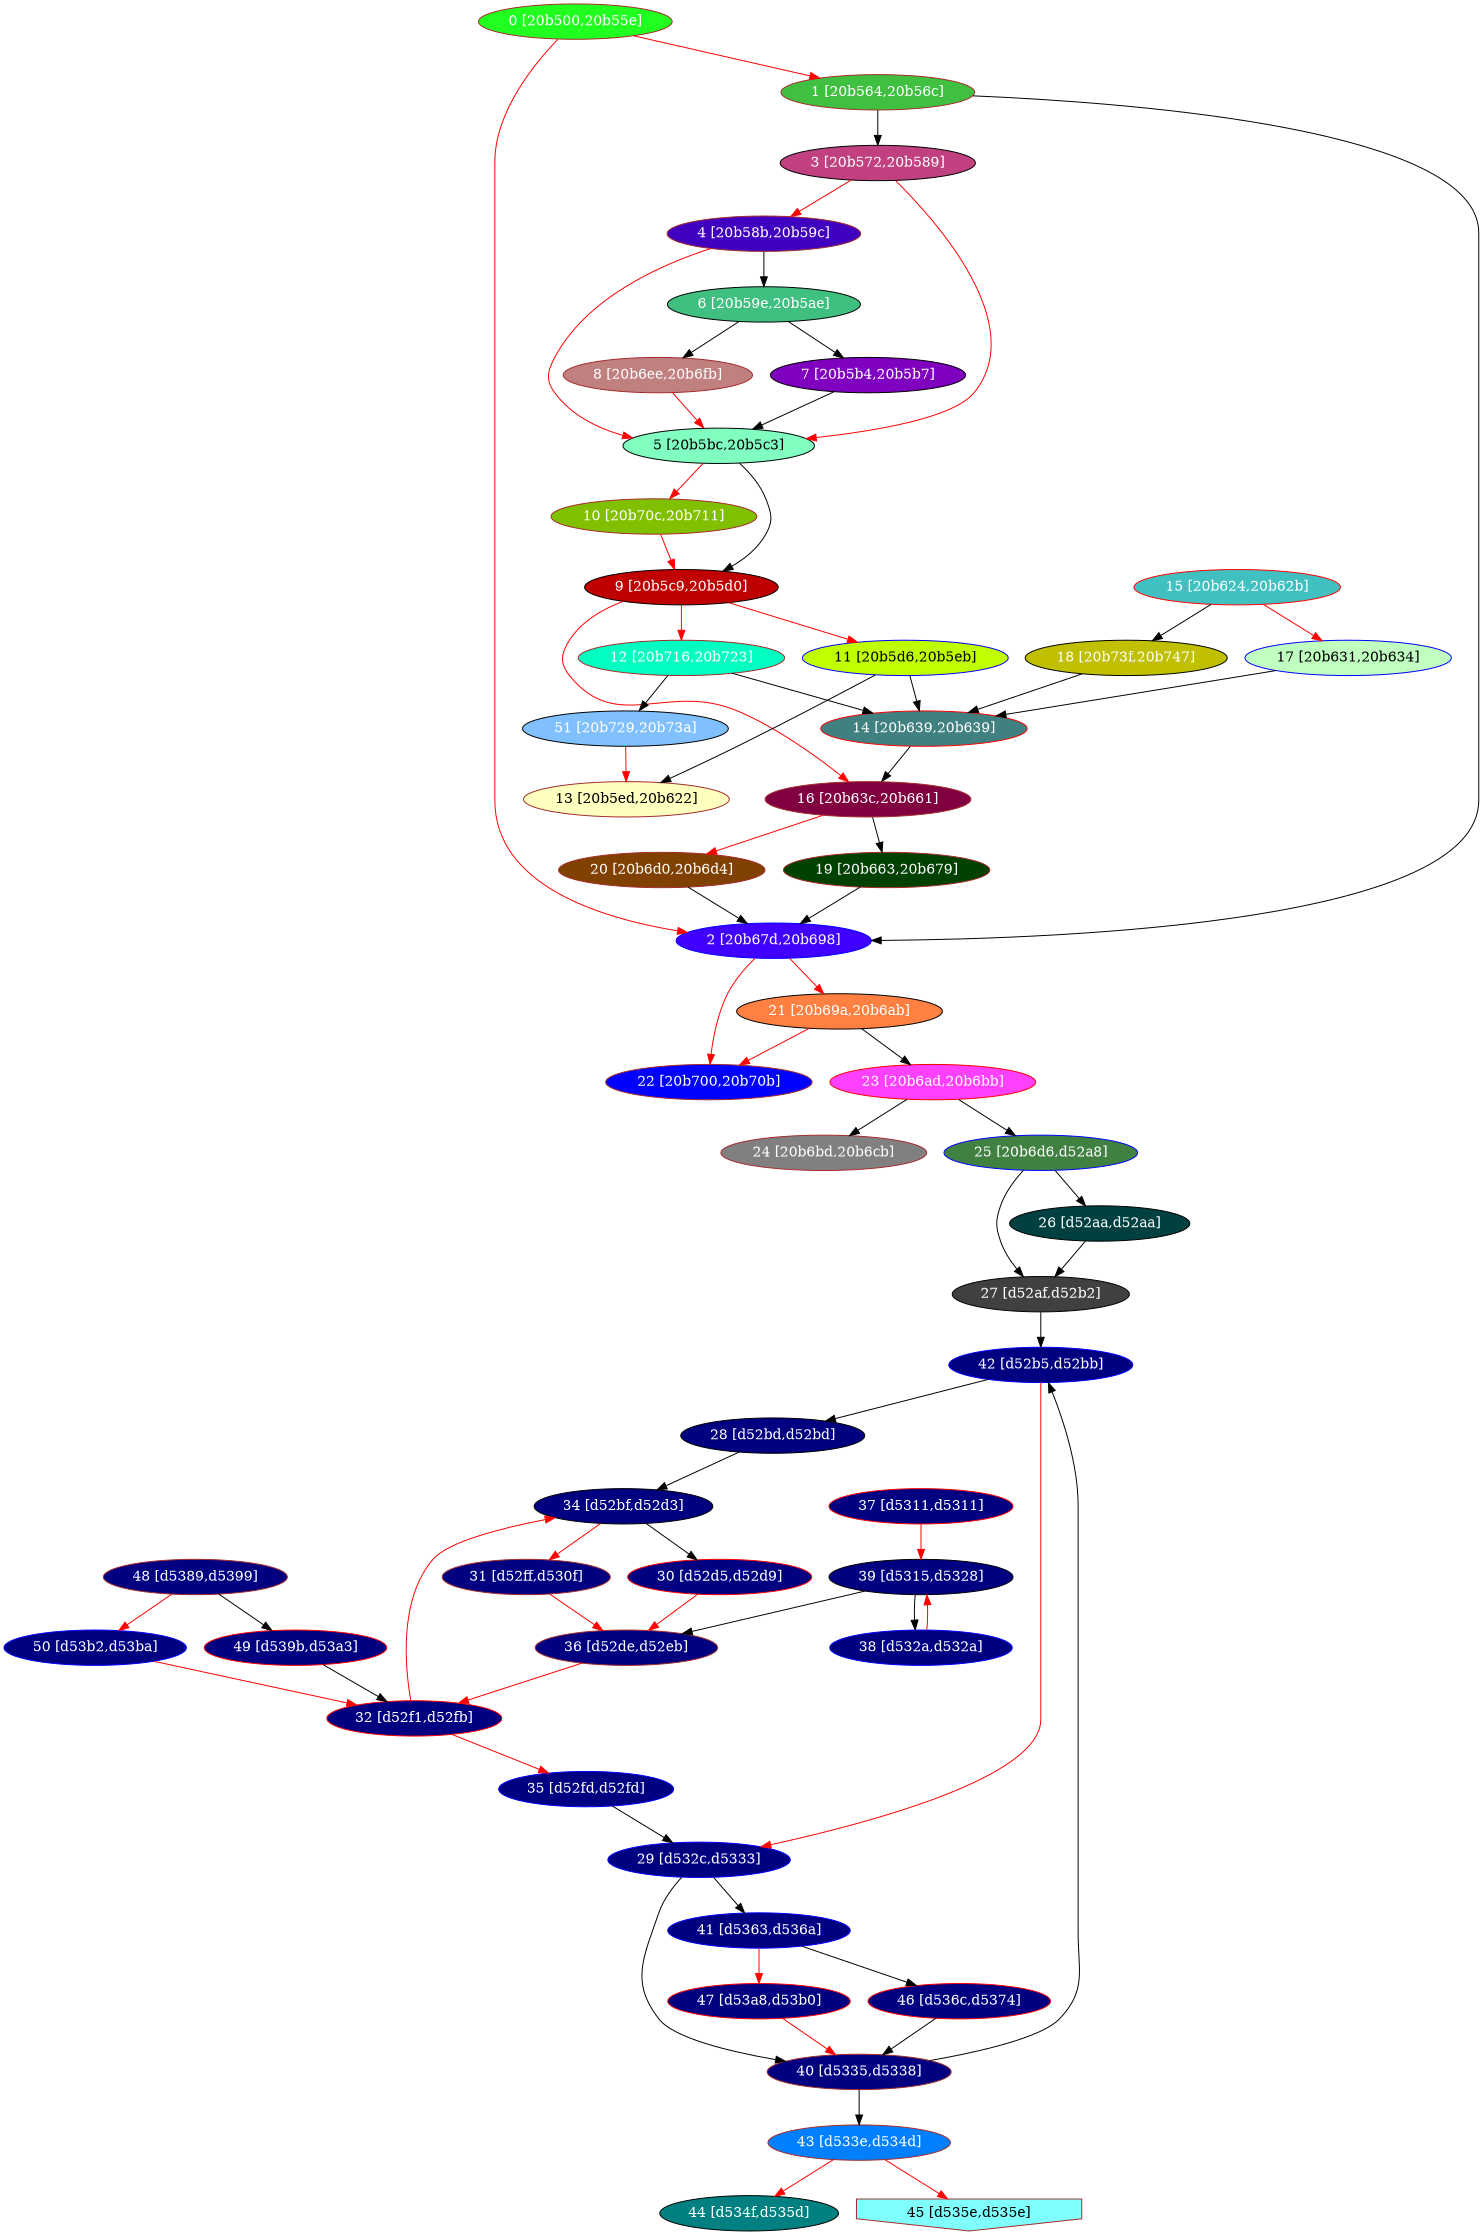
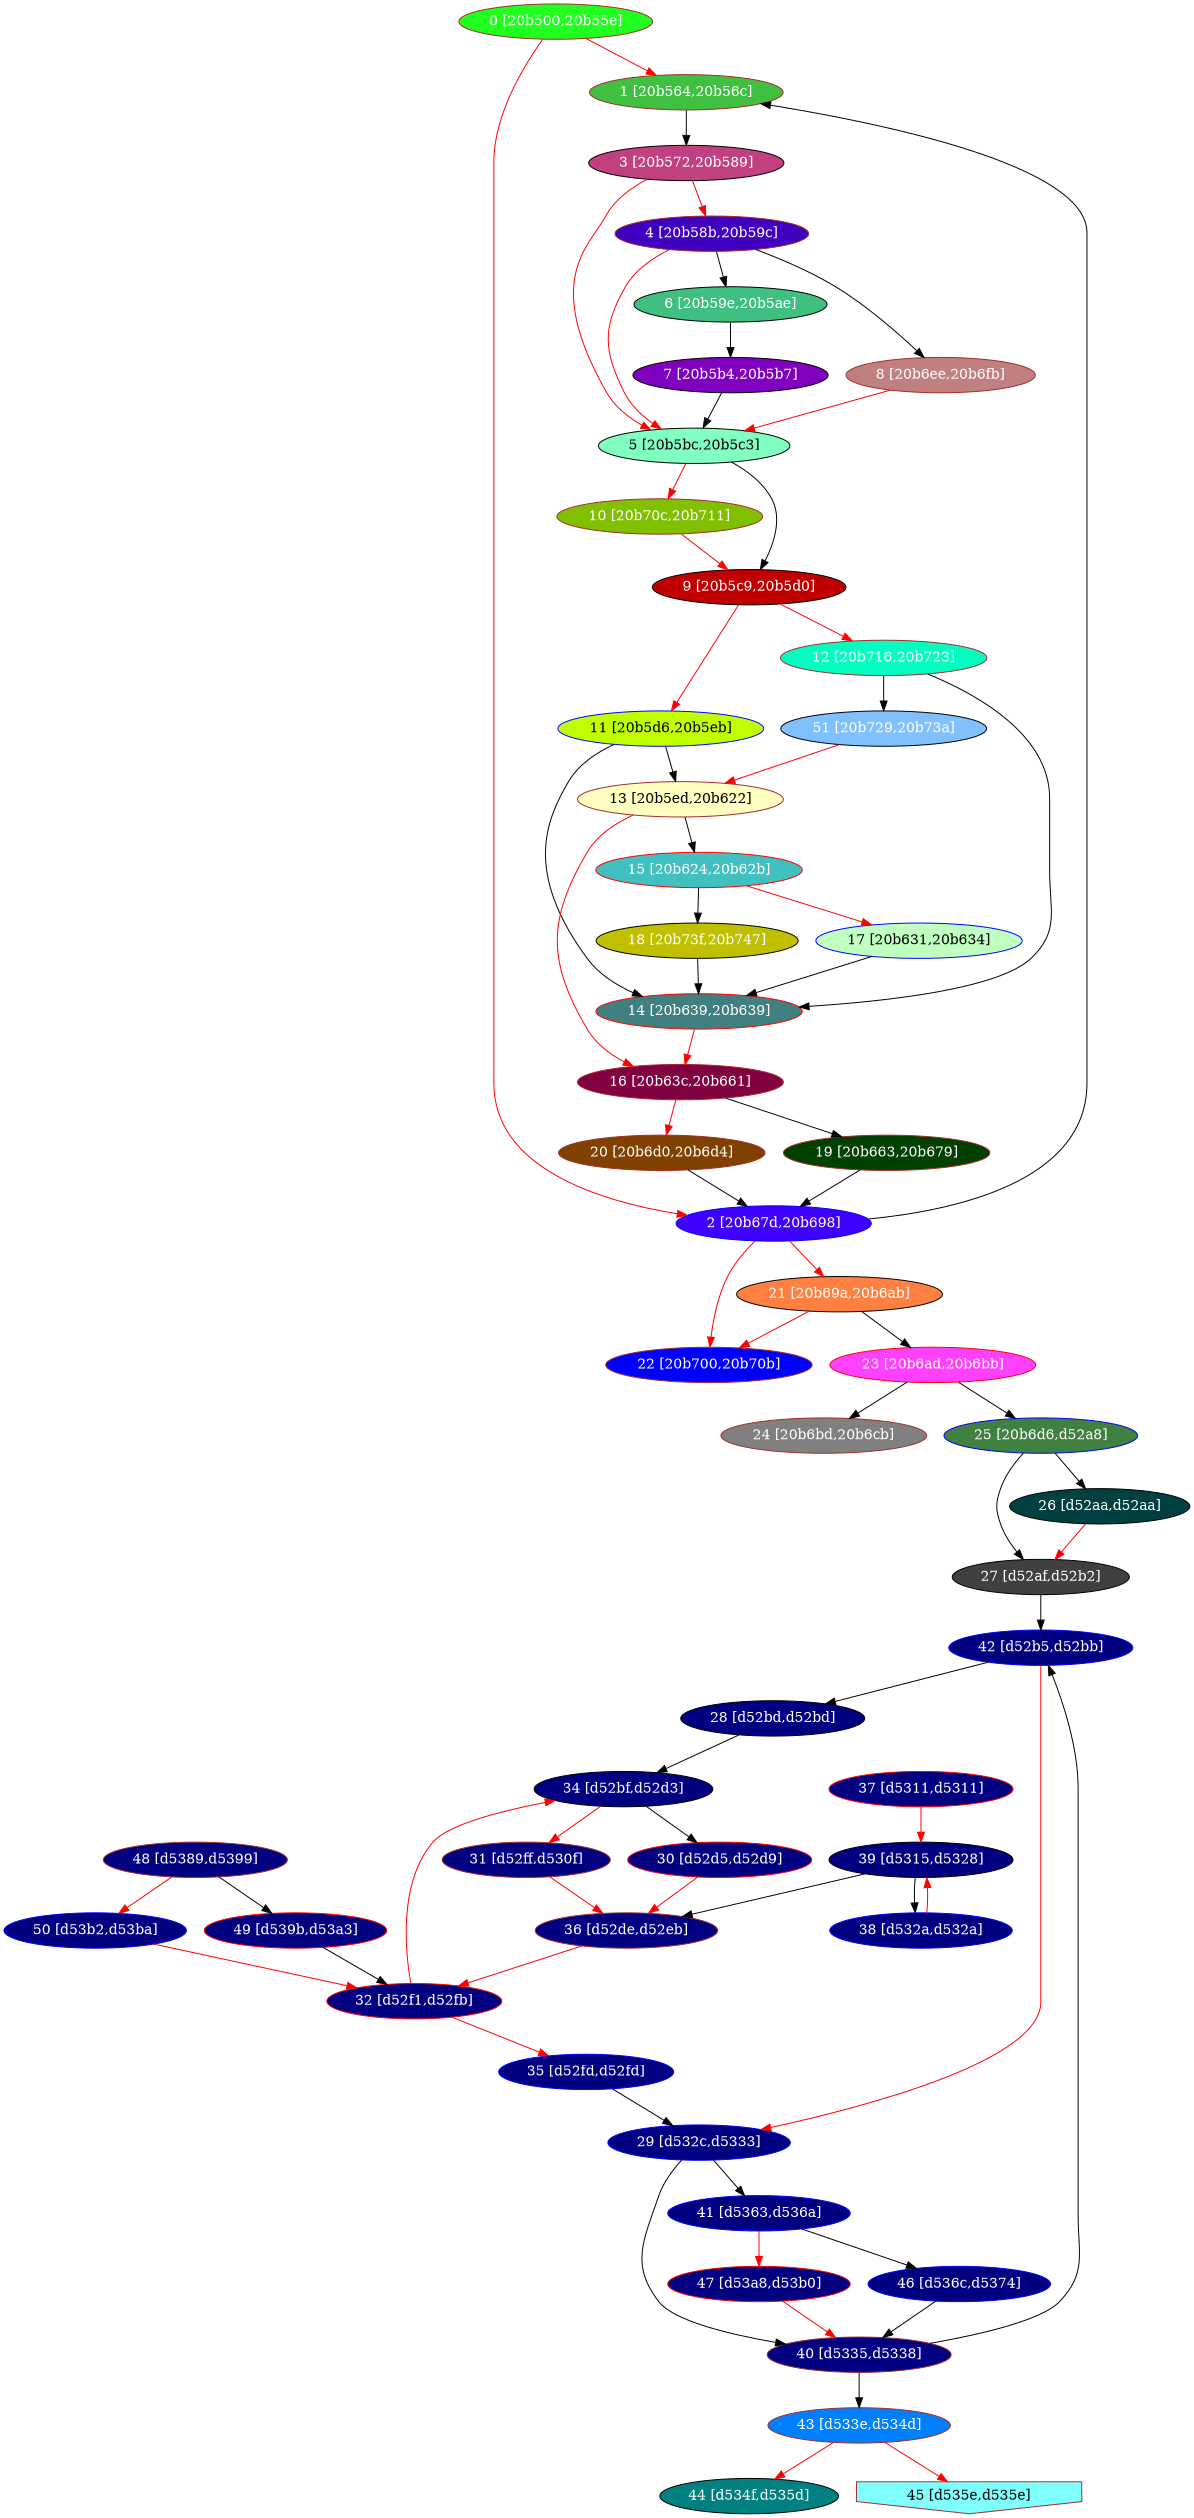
(715, 337) -> (842, 291)
(1479, 564) -> (1087, 621)
(658, 703) -> (558, 936)
(899, 760) -> (691, 1042)
none -> (688, 830)
(1073, 1255) -> (1073, 1538)
(959, 2001) -> (959, 2284)
